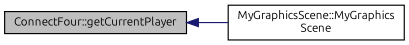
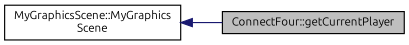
(213, 23) -> (207, 23)
